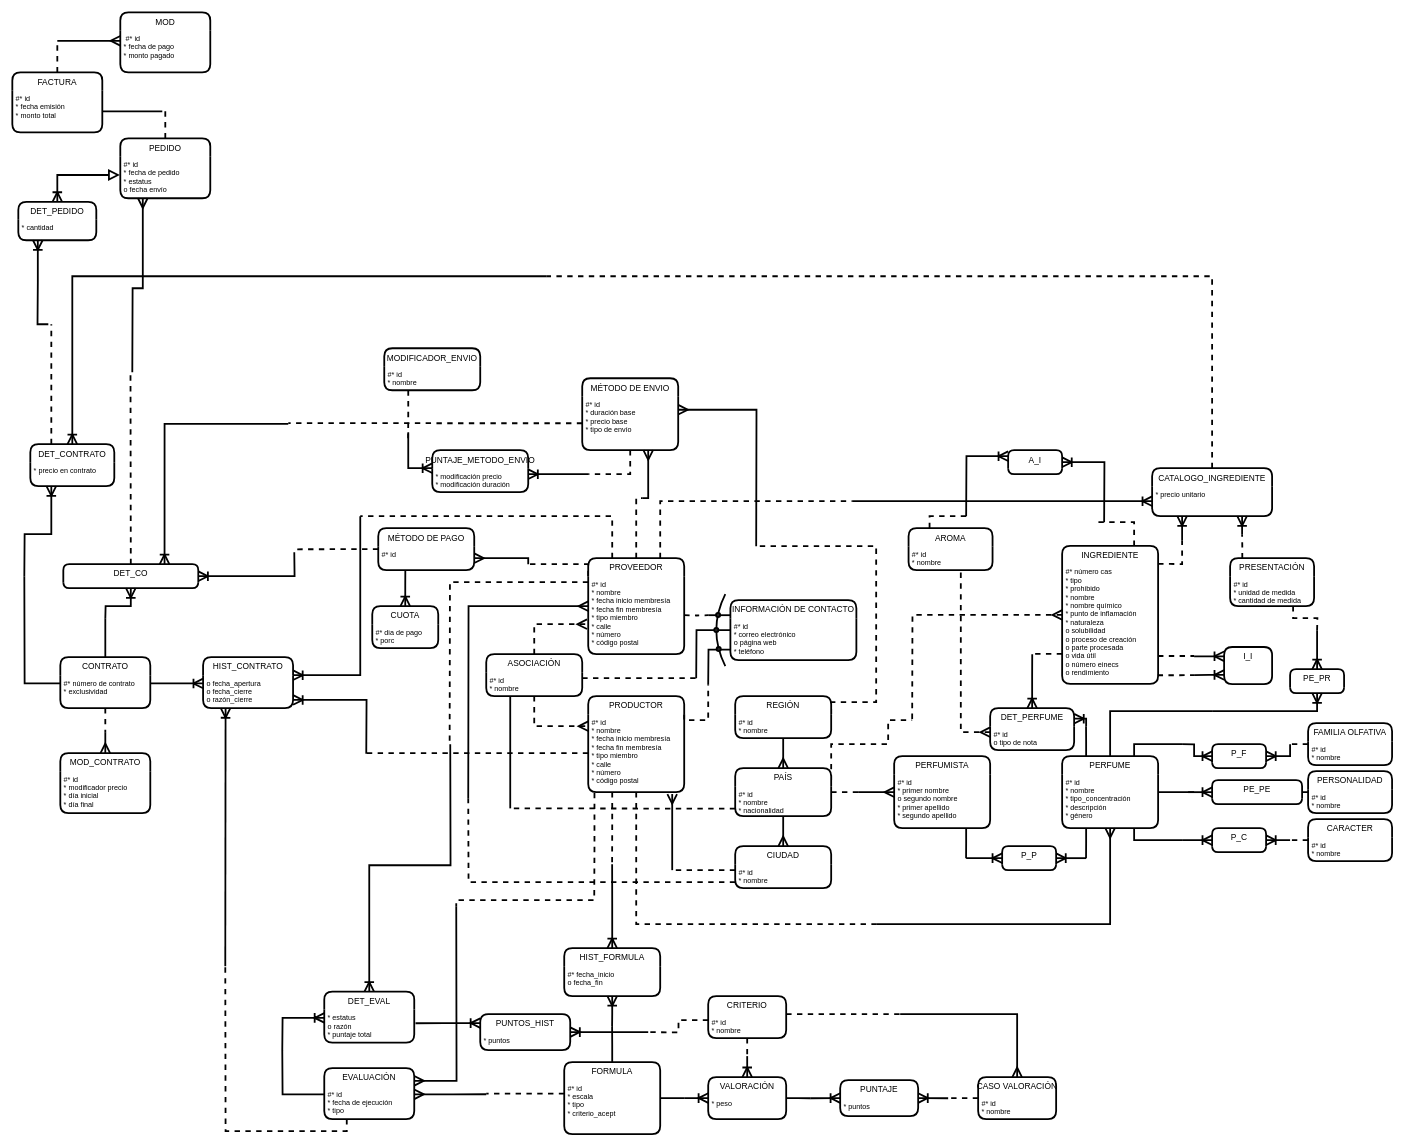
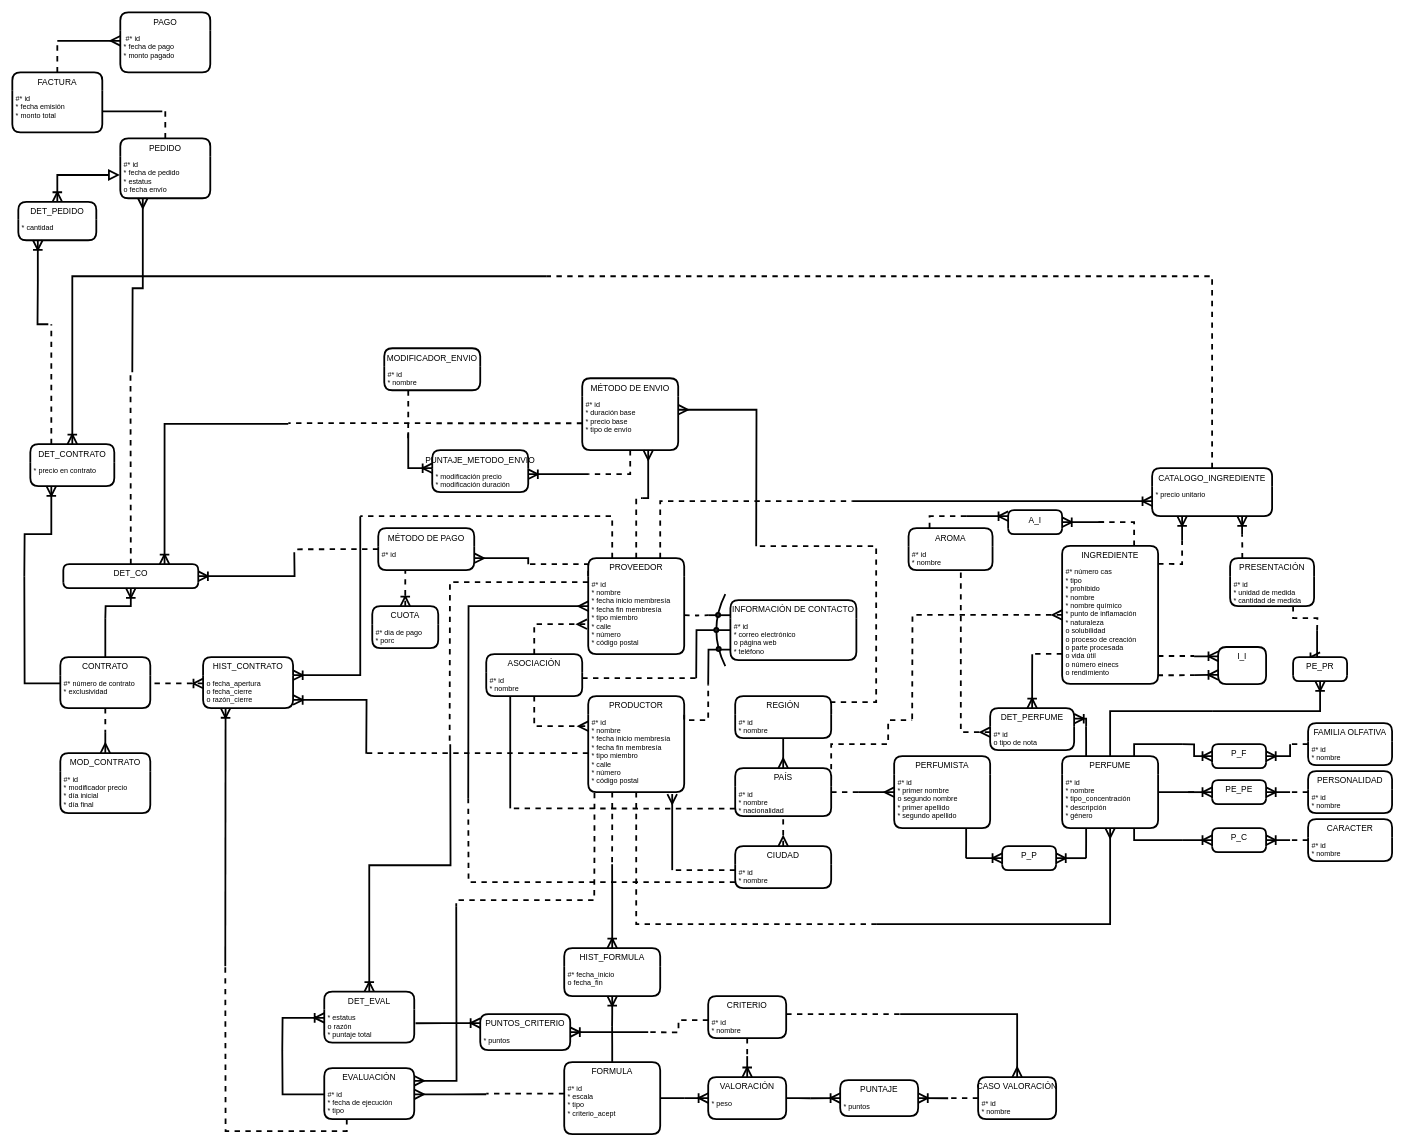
(165, 22) -> (165, 22)
(1035, 462) -> (1035, 522)
(405, 587) -> (405, 587)
(1248, 666) -> (1242, 666)
(1317, 681) -> (1320, 669)
(176, 684) -> (176, 684)
(1257, 792) -> (1239, 792)
(783, 830) -> (783, 830)
(525, 1024) -> (525, 1024)
